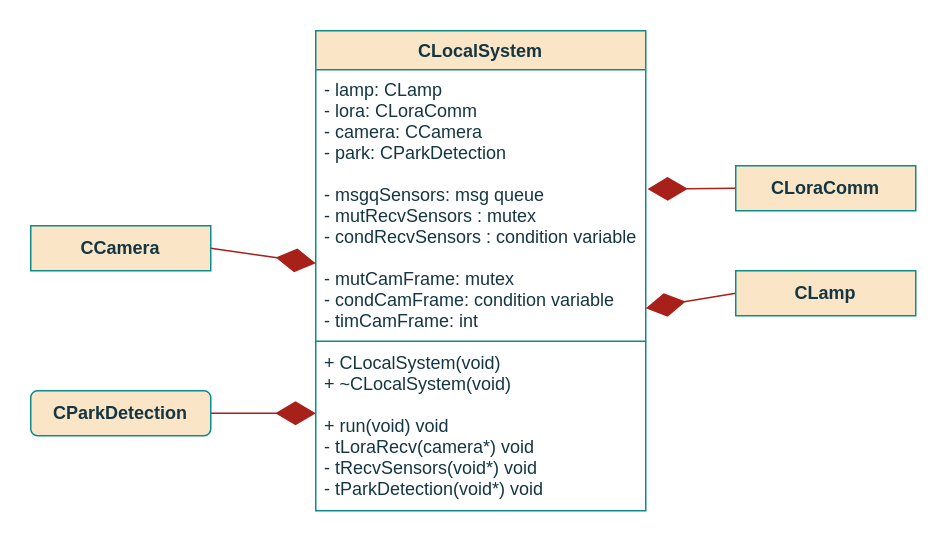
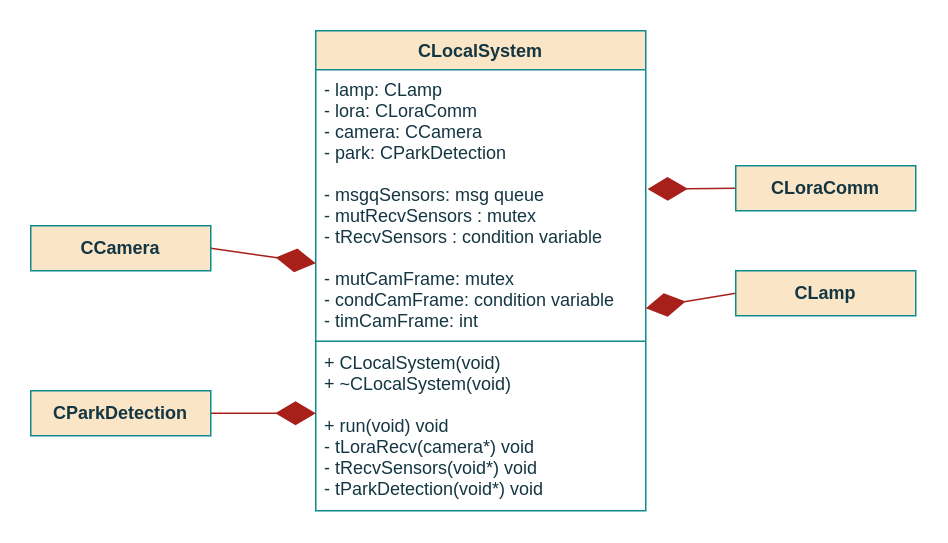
(380, 90) -> (380, 90)
(121, 413) -> (121, 413)
